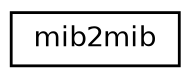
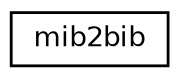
(95, 39) -> (90, 39)
